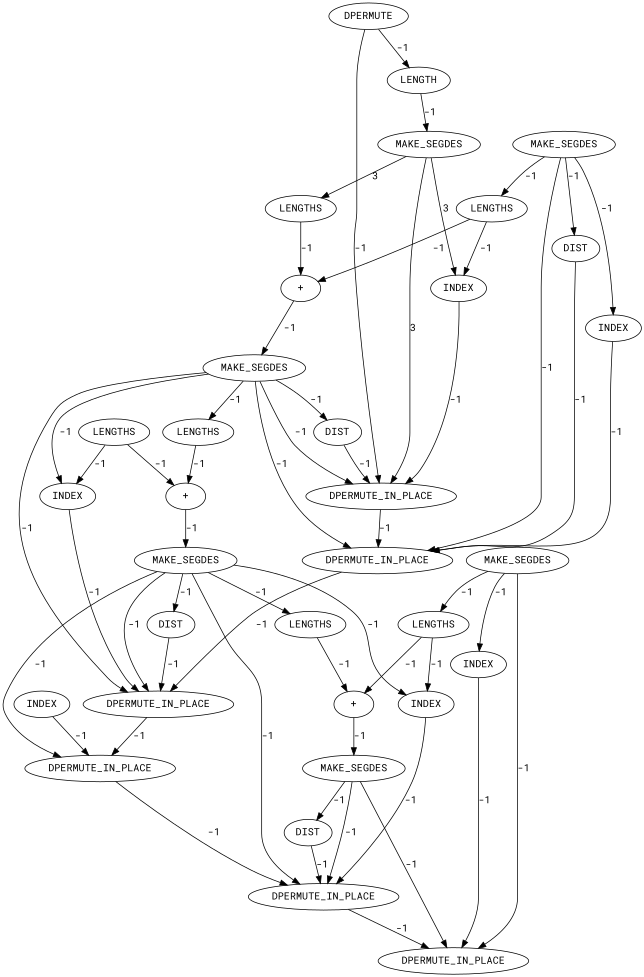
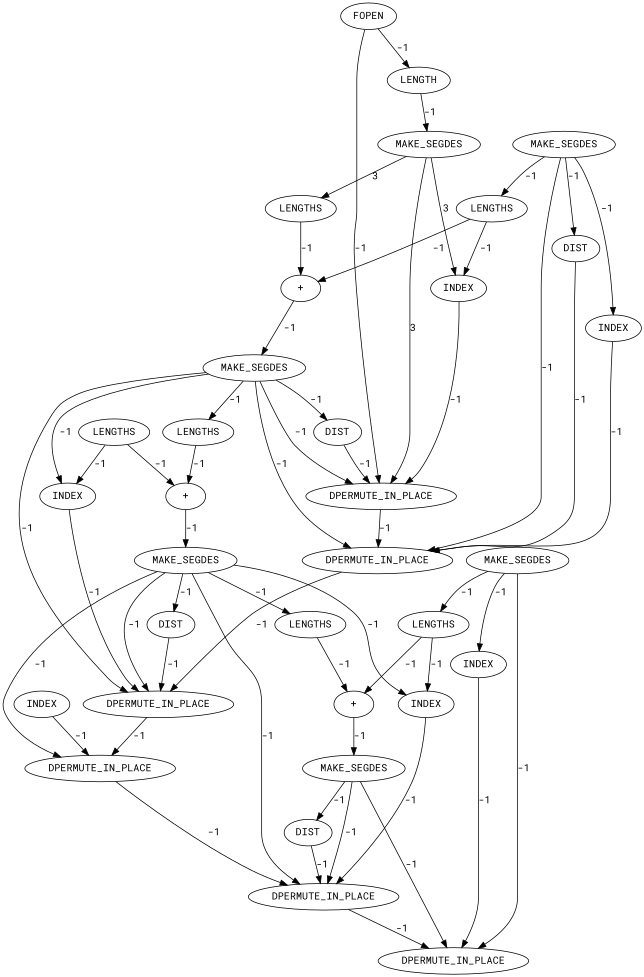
(369, 16) -> (369, 16)
